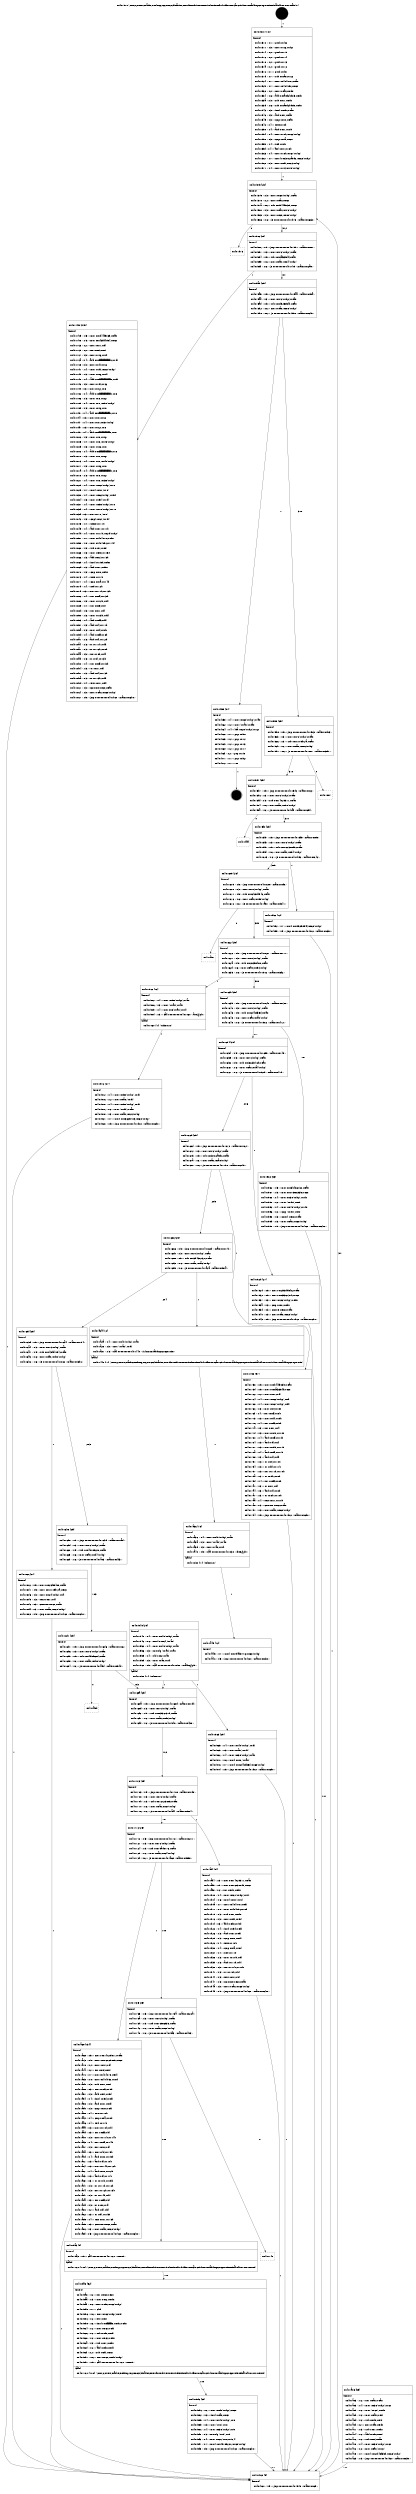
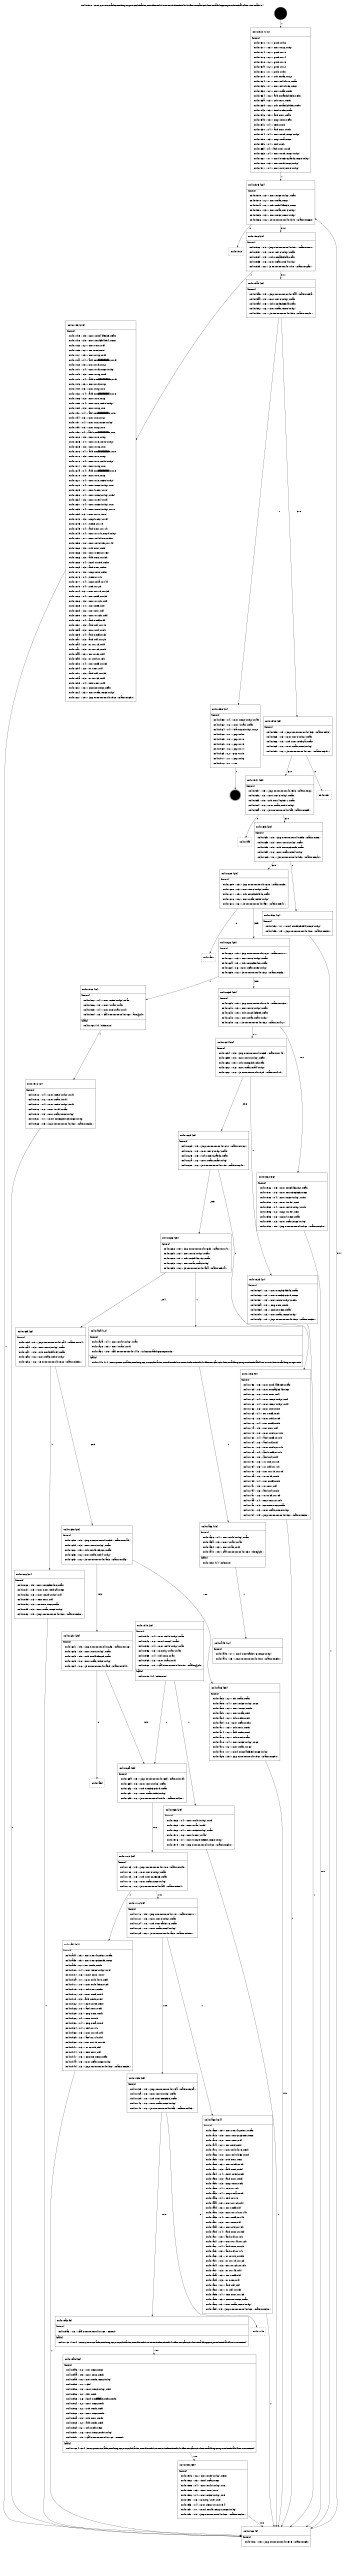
none -> (195, 1608)
